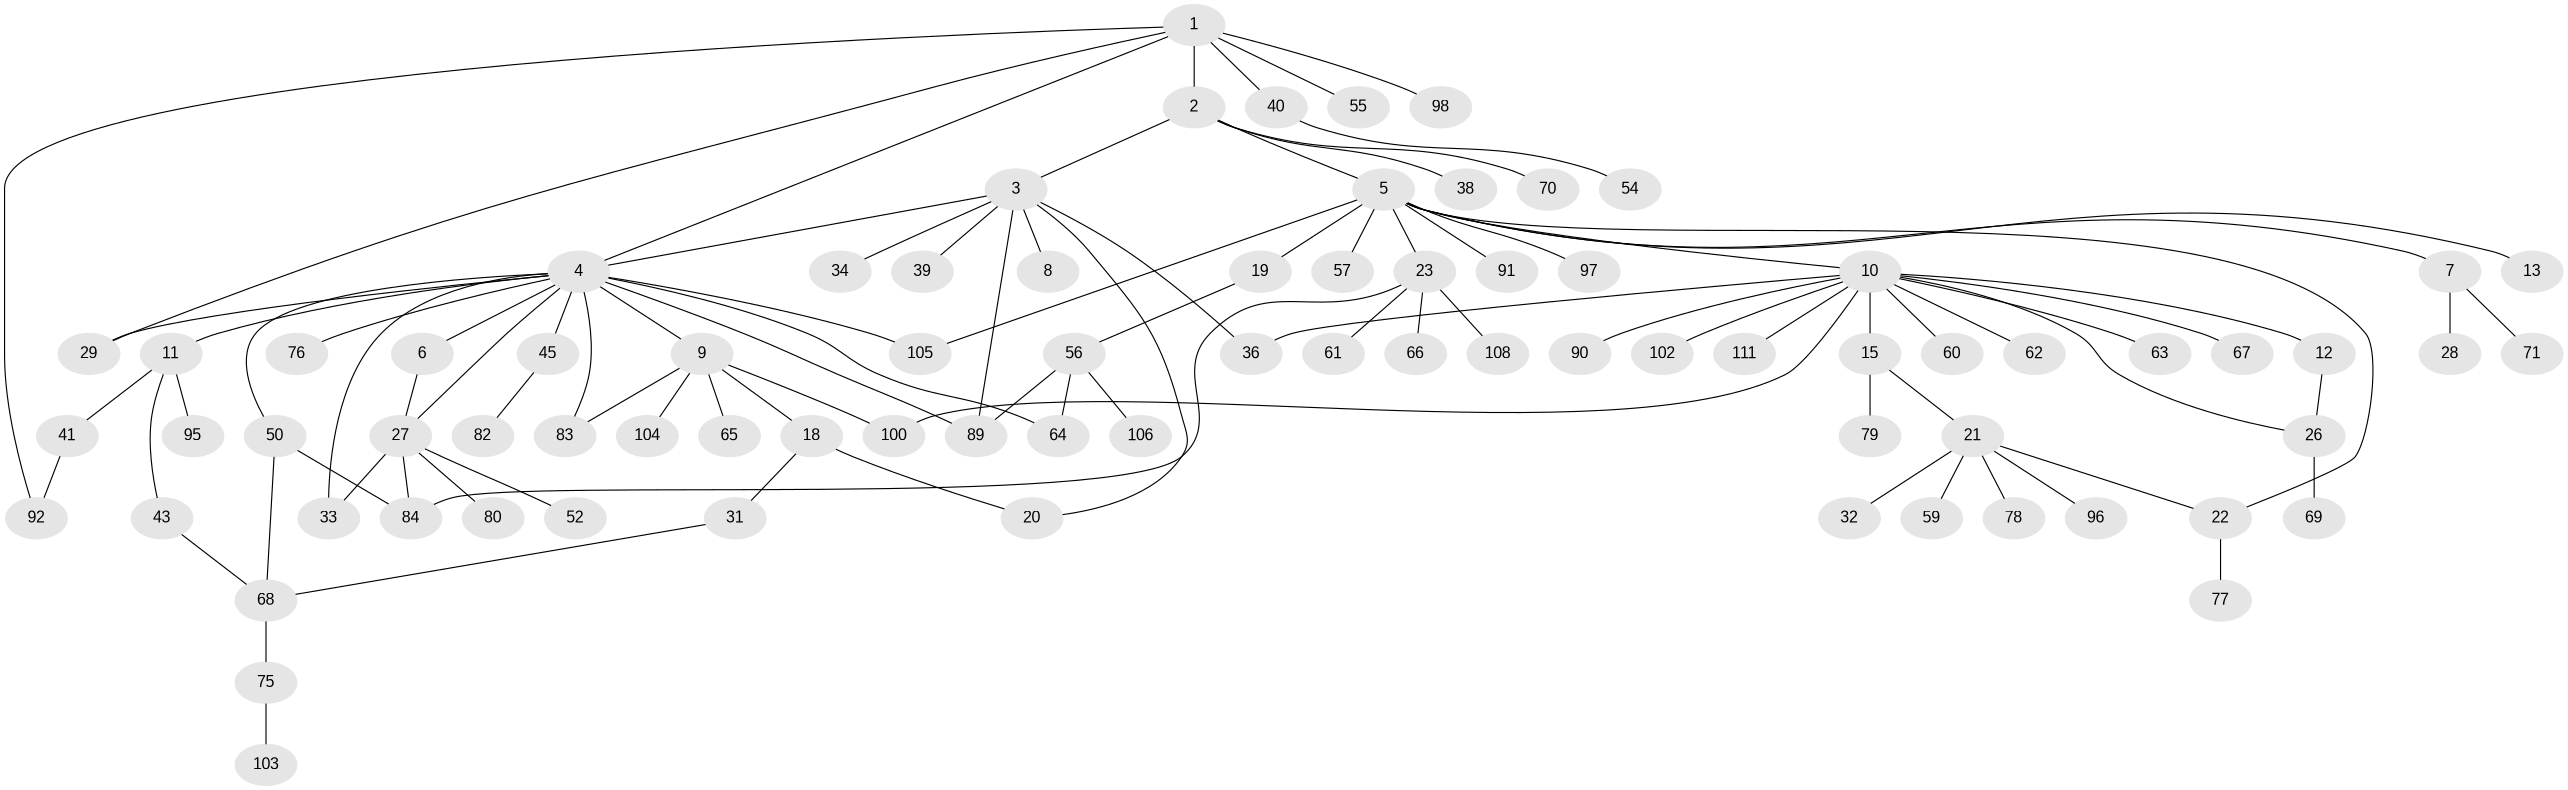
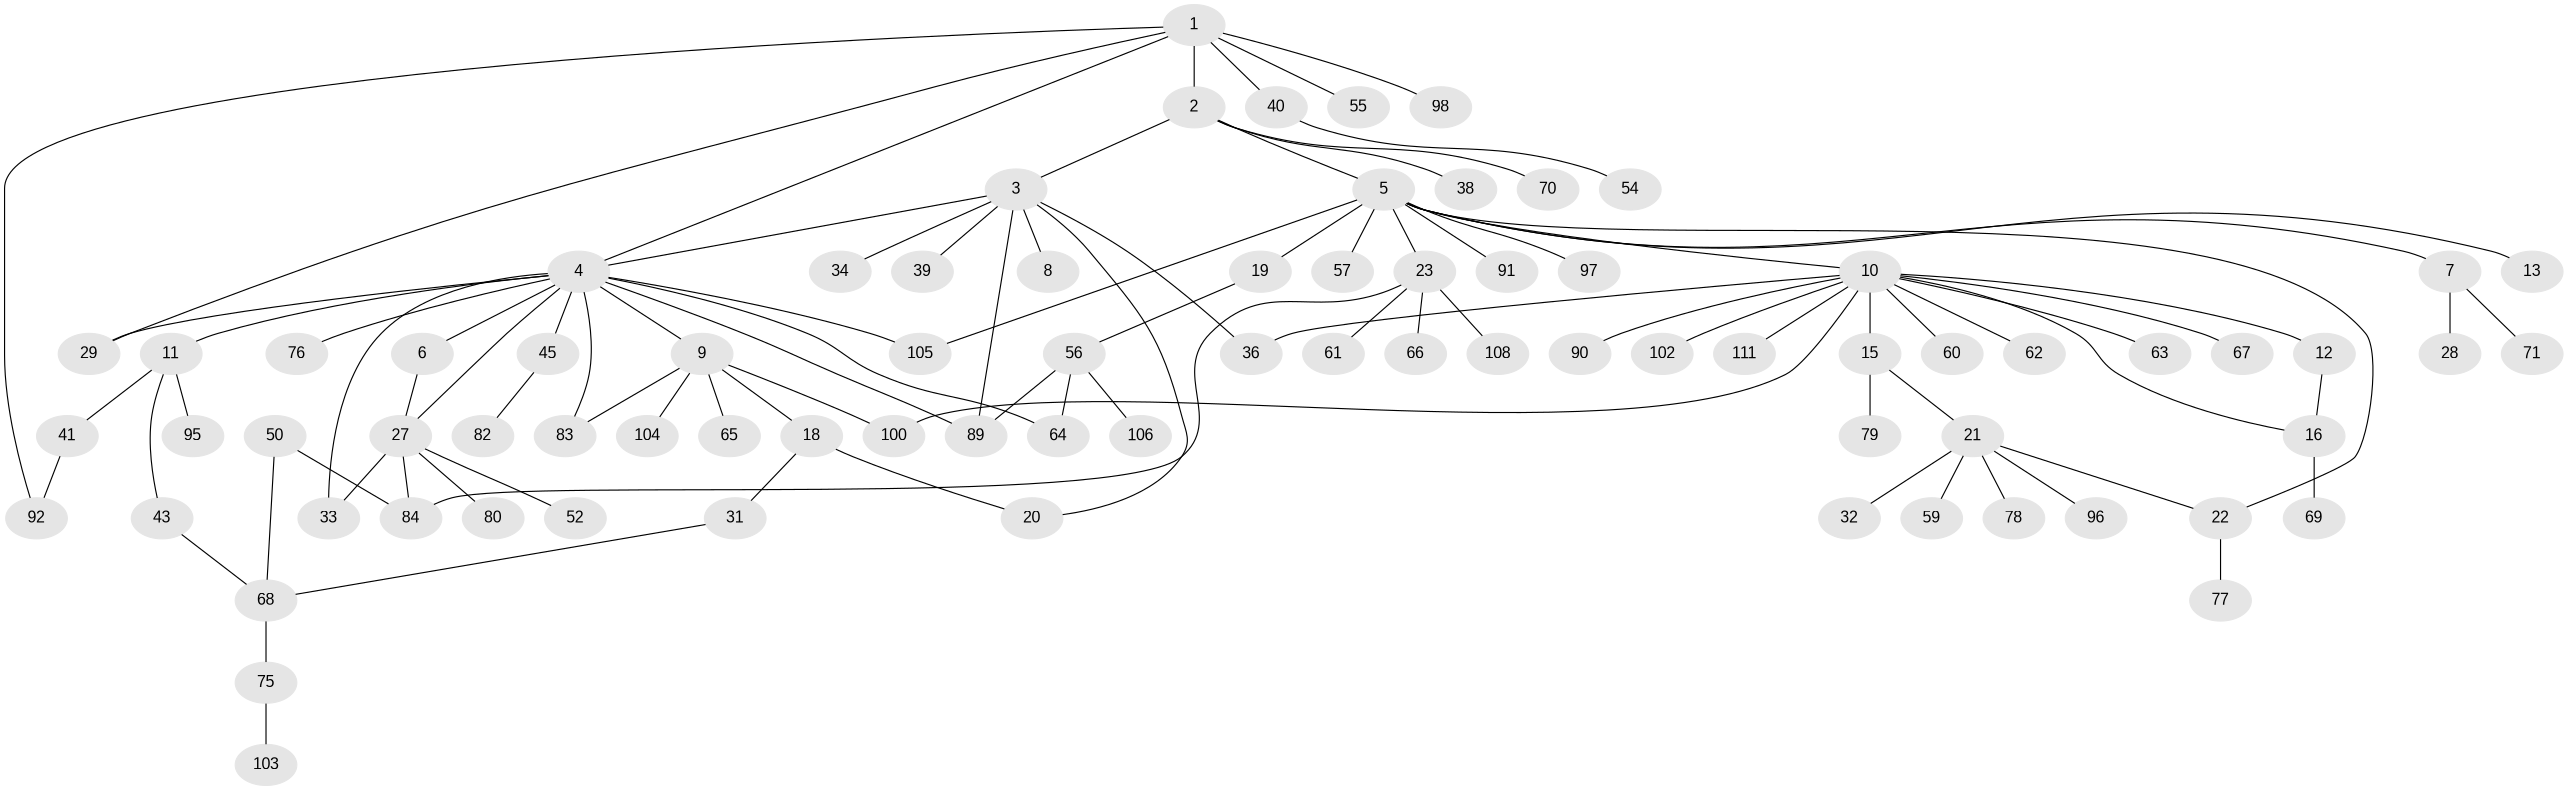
(354, 294) -> none
(2314, 436) -> (2314, 436)
